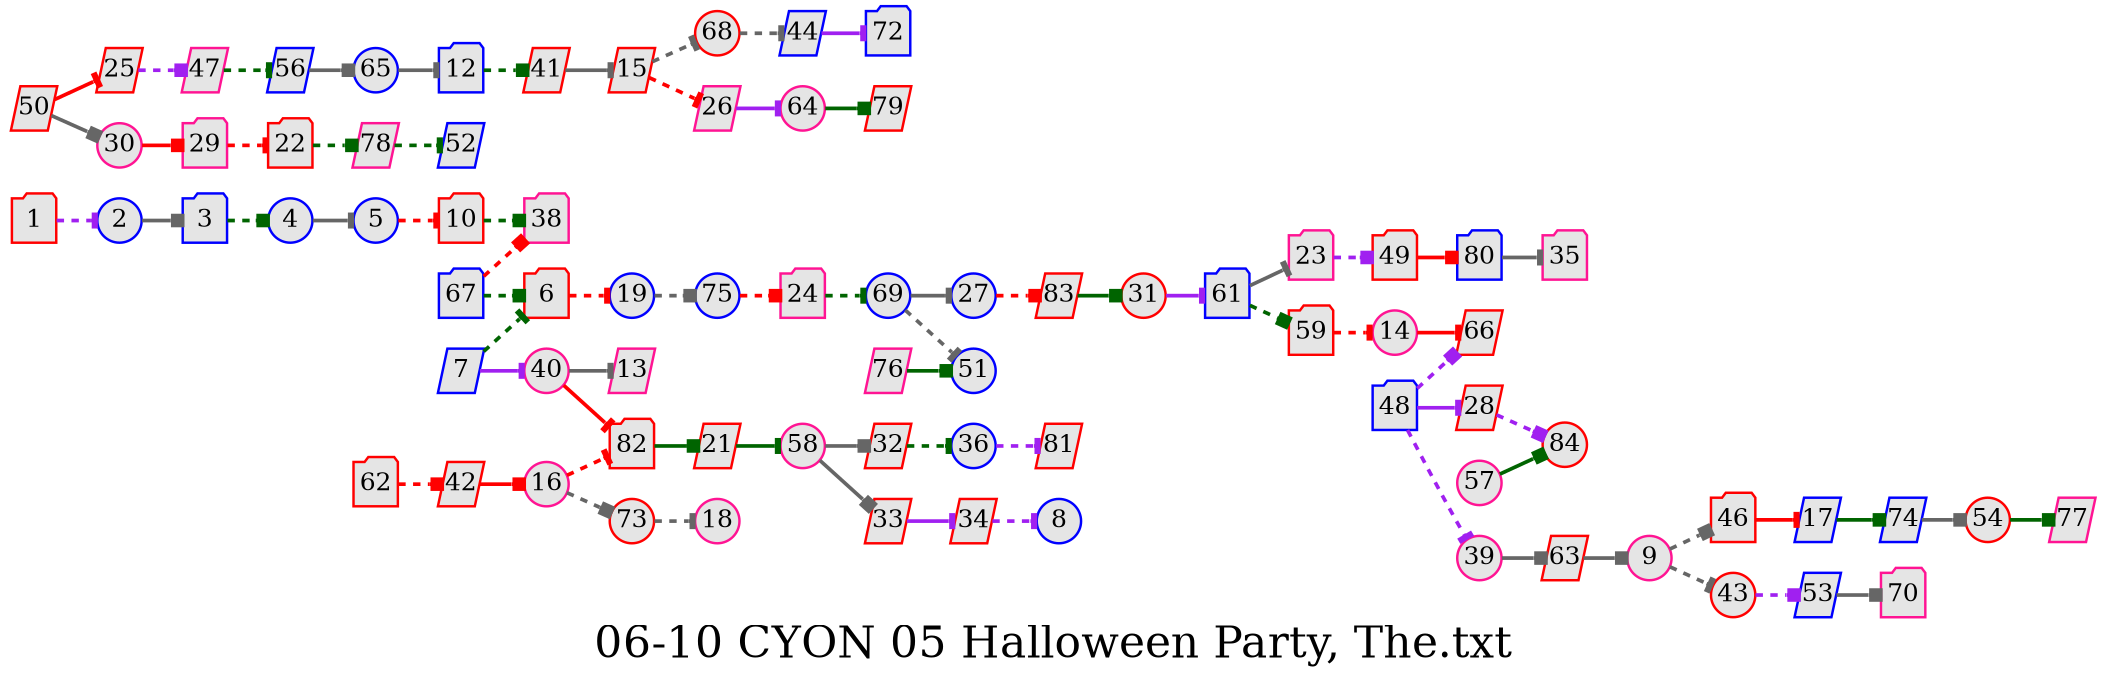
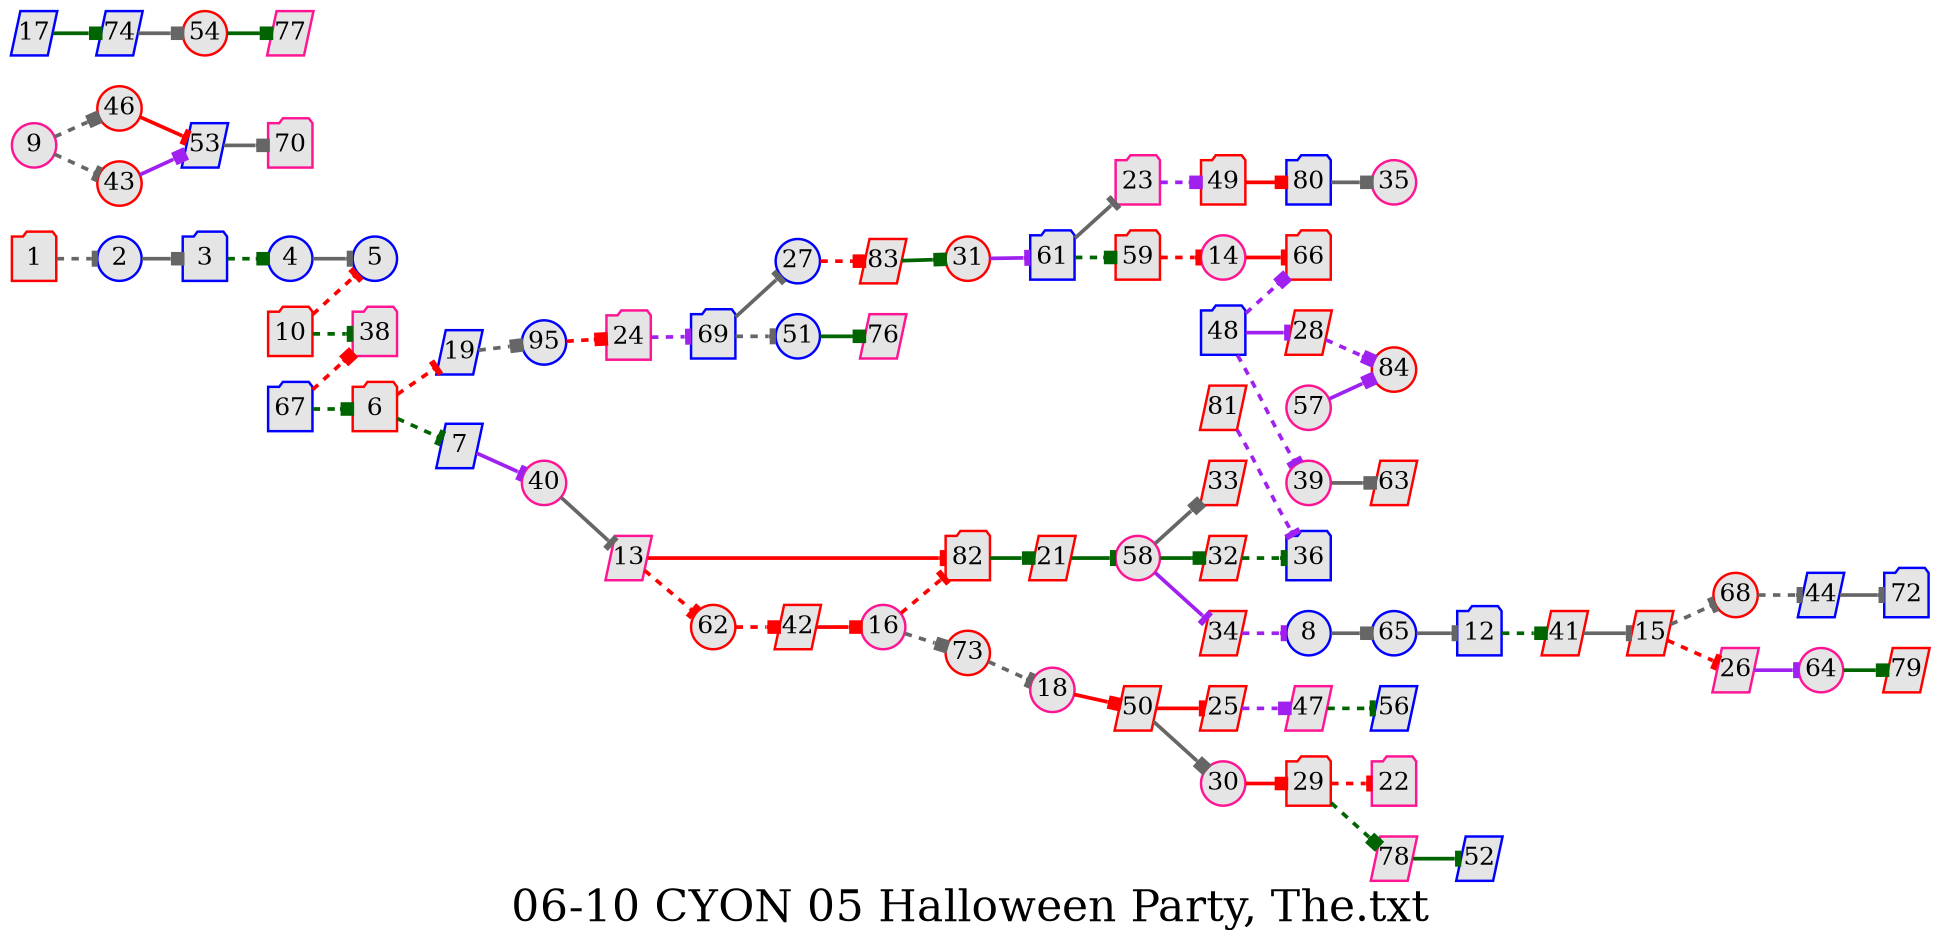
(840, 33) -> (1859, 595)
(325, 70) -> (1345, 633)
(205, 145) -> (1309, 784)
(290, 145) -> (1394, 784)
(329, 145) -> (1350, 820)
(415, 145) -> (1434, 859)
(74, 221) -> (74, 259)
(415, 221) -> (333, 296)
(498, 221) -> (329, 334)
(1519, 257) -> (1345, 182)
(1565, 257) -> (1394, 182)
(632, 296) -> (459, 352)
(717, 296) -> (544, 342)
(842, 296) -> (668, 337)
(888, 296) -> (713, 336)
(1479, 333) -> (1309, 257)
(502, 335) -> (417, 427)
(923, 371) -> (836, 336)
(584, 404) -> (793, 558)
(841, 446) -> (1176, 558)
(974, 446) -> (1309, 558)
(1015, 446) -> (1264, 480)
(1516, 466) -> (1346, 391)
(376, 484) -> (713, 627)
(1733, 520) -> (119, 108)
(1774, 520) -> (161, 126)
(928, 521) -> (1179, 594)
(1599, 558) -> none
none -> (667, 590)
(1771, 595) -> (157, 167)
none -> (1091, 698)
